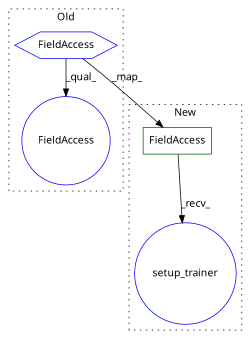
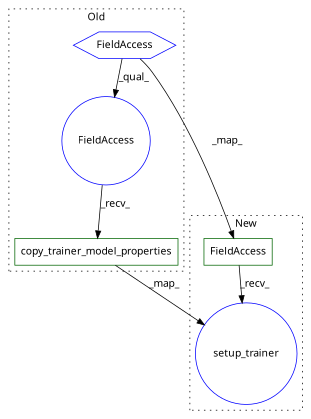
none -> (96, 252)
